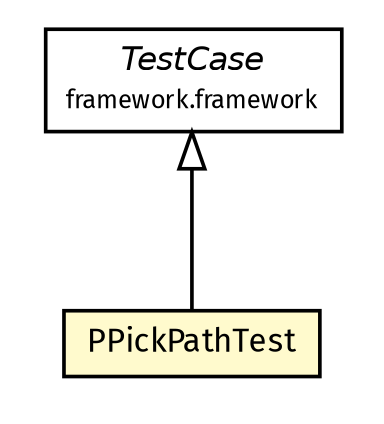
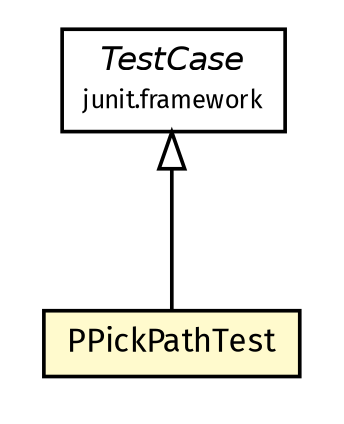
(194, 101) -> (174, 101)
